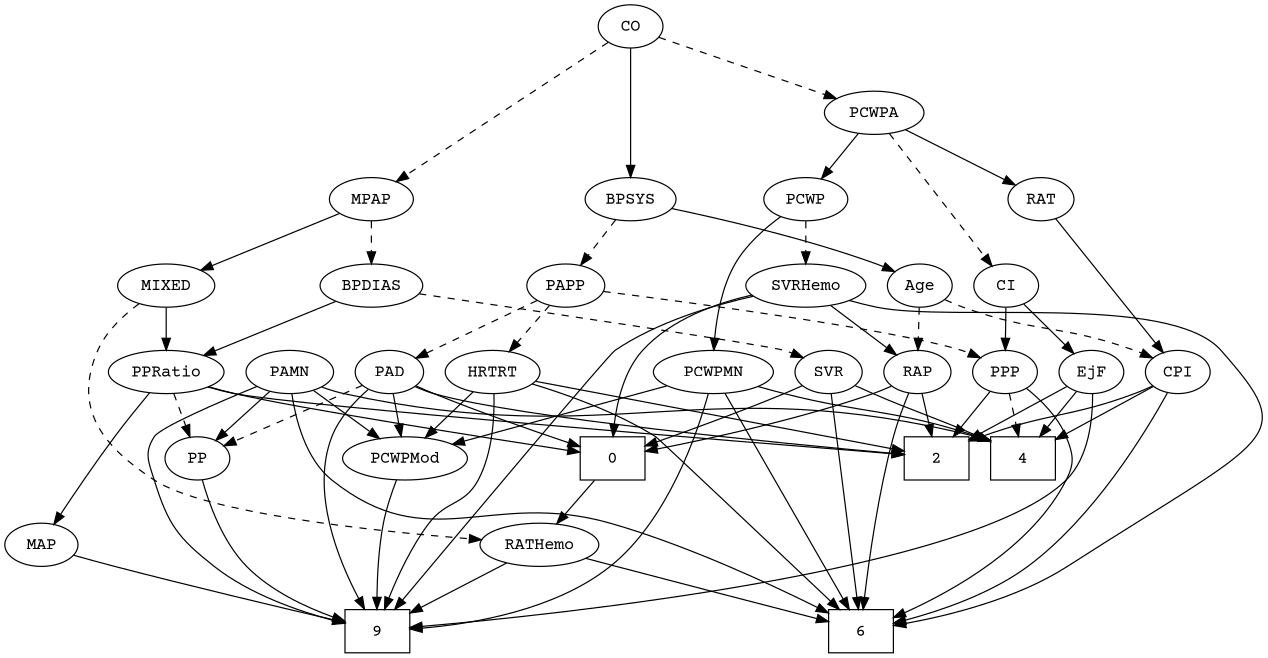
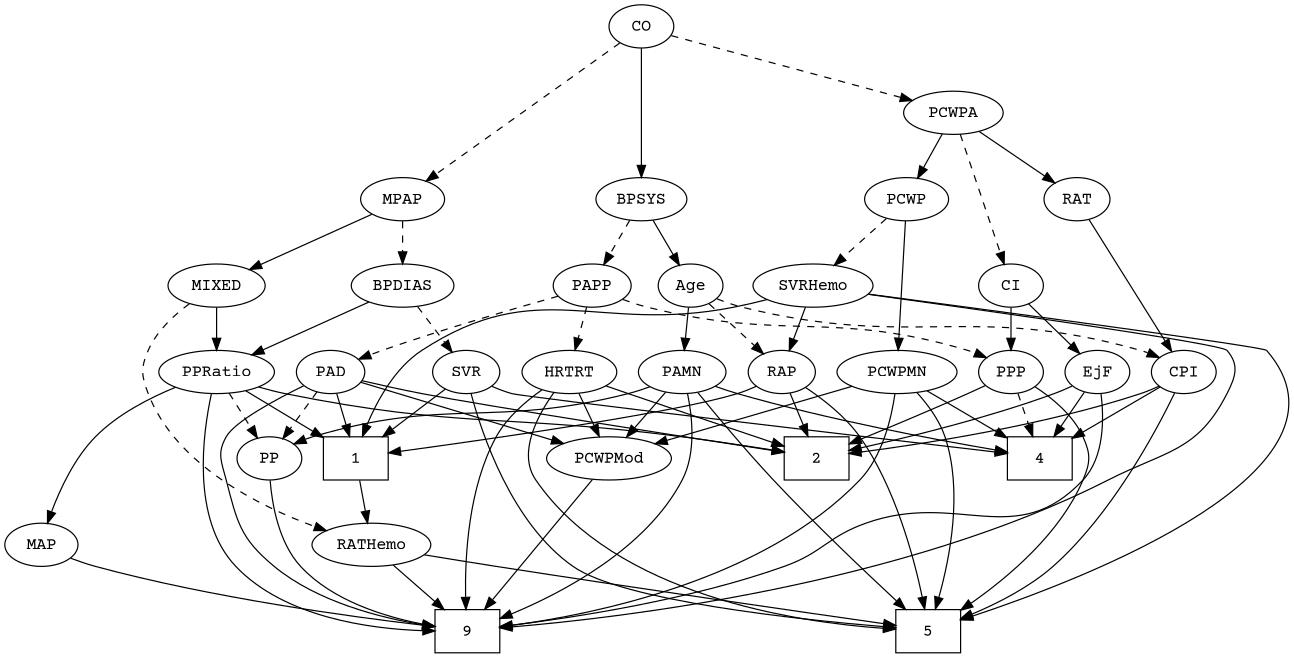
none -> (687, 323)
(613, 458) -> (356, 458)
none -> (244, 573)
(861, 631) -> (928, 631)
